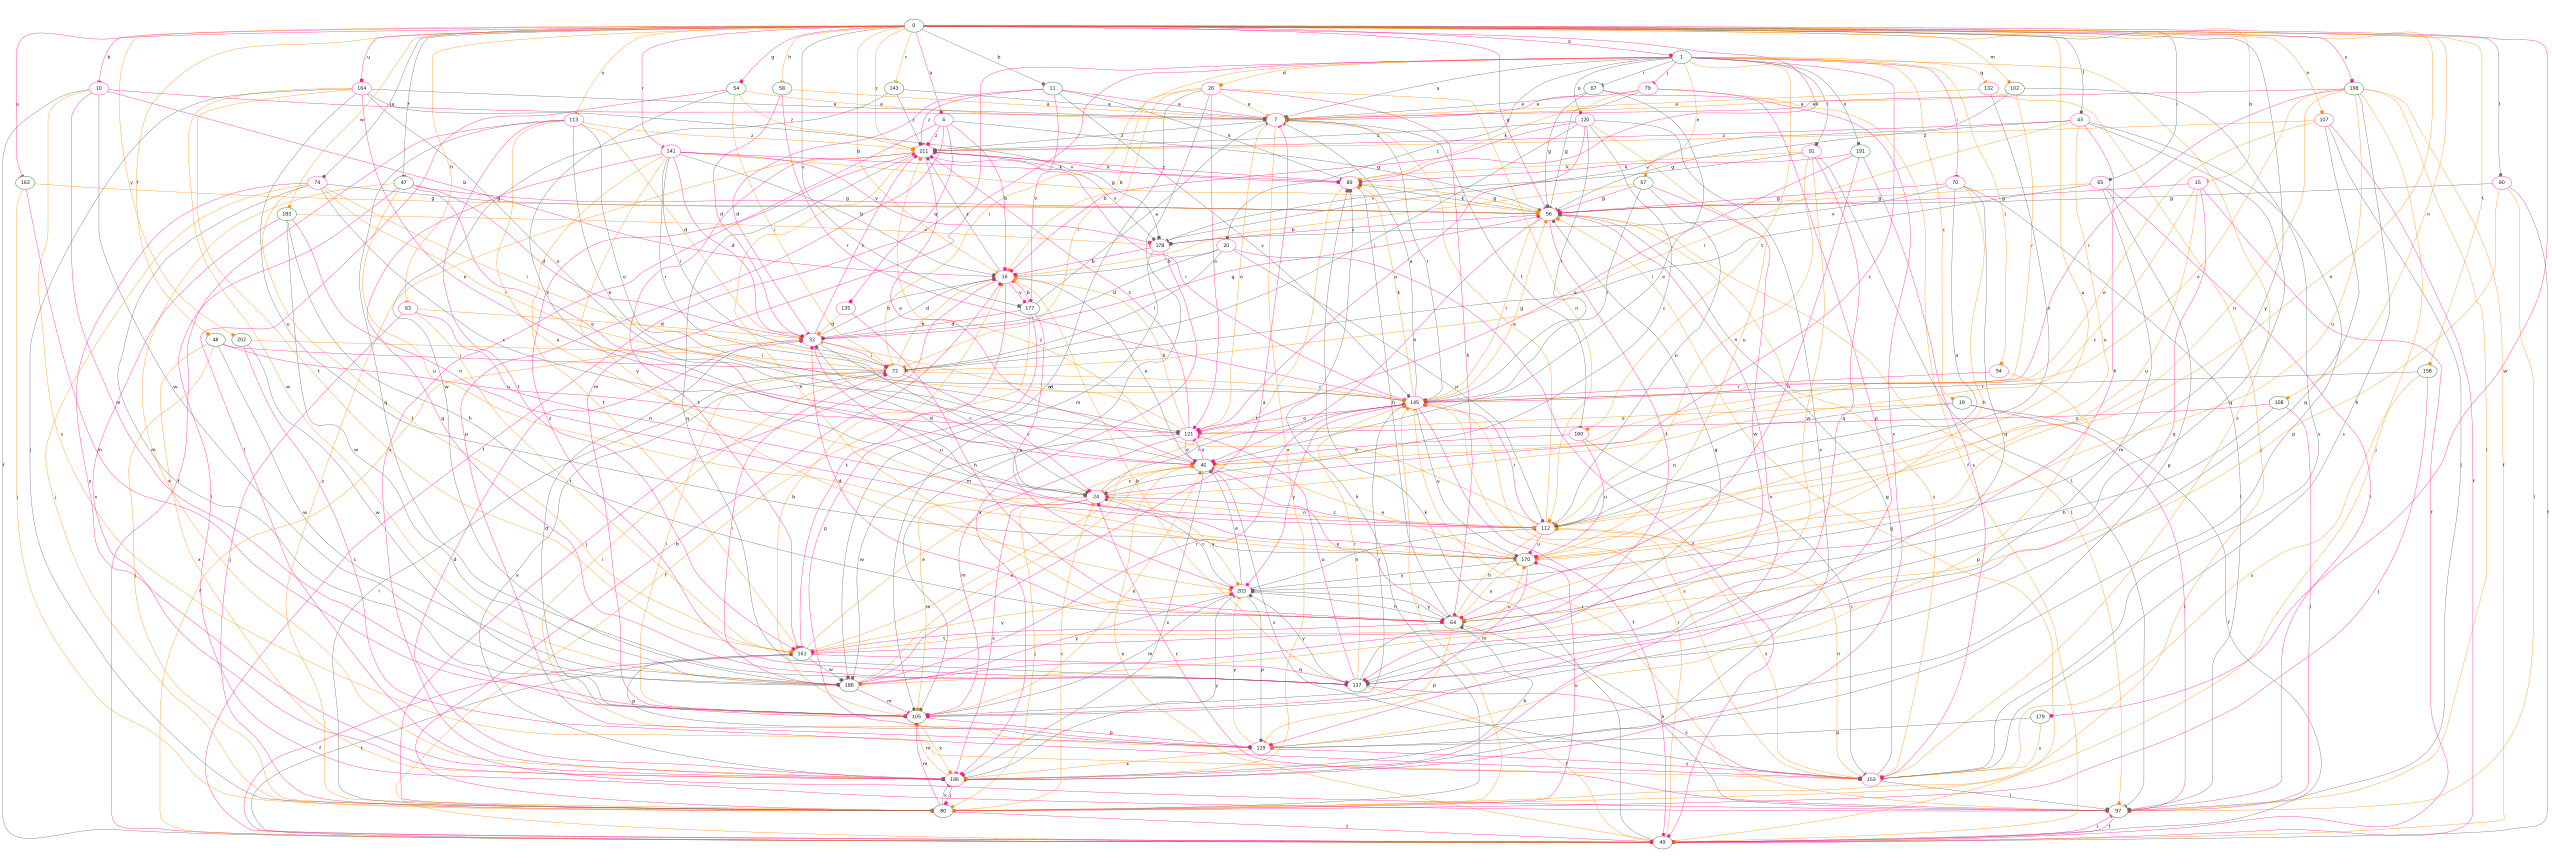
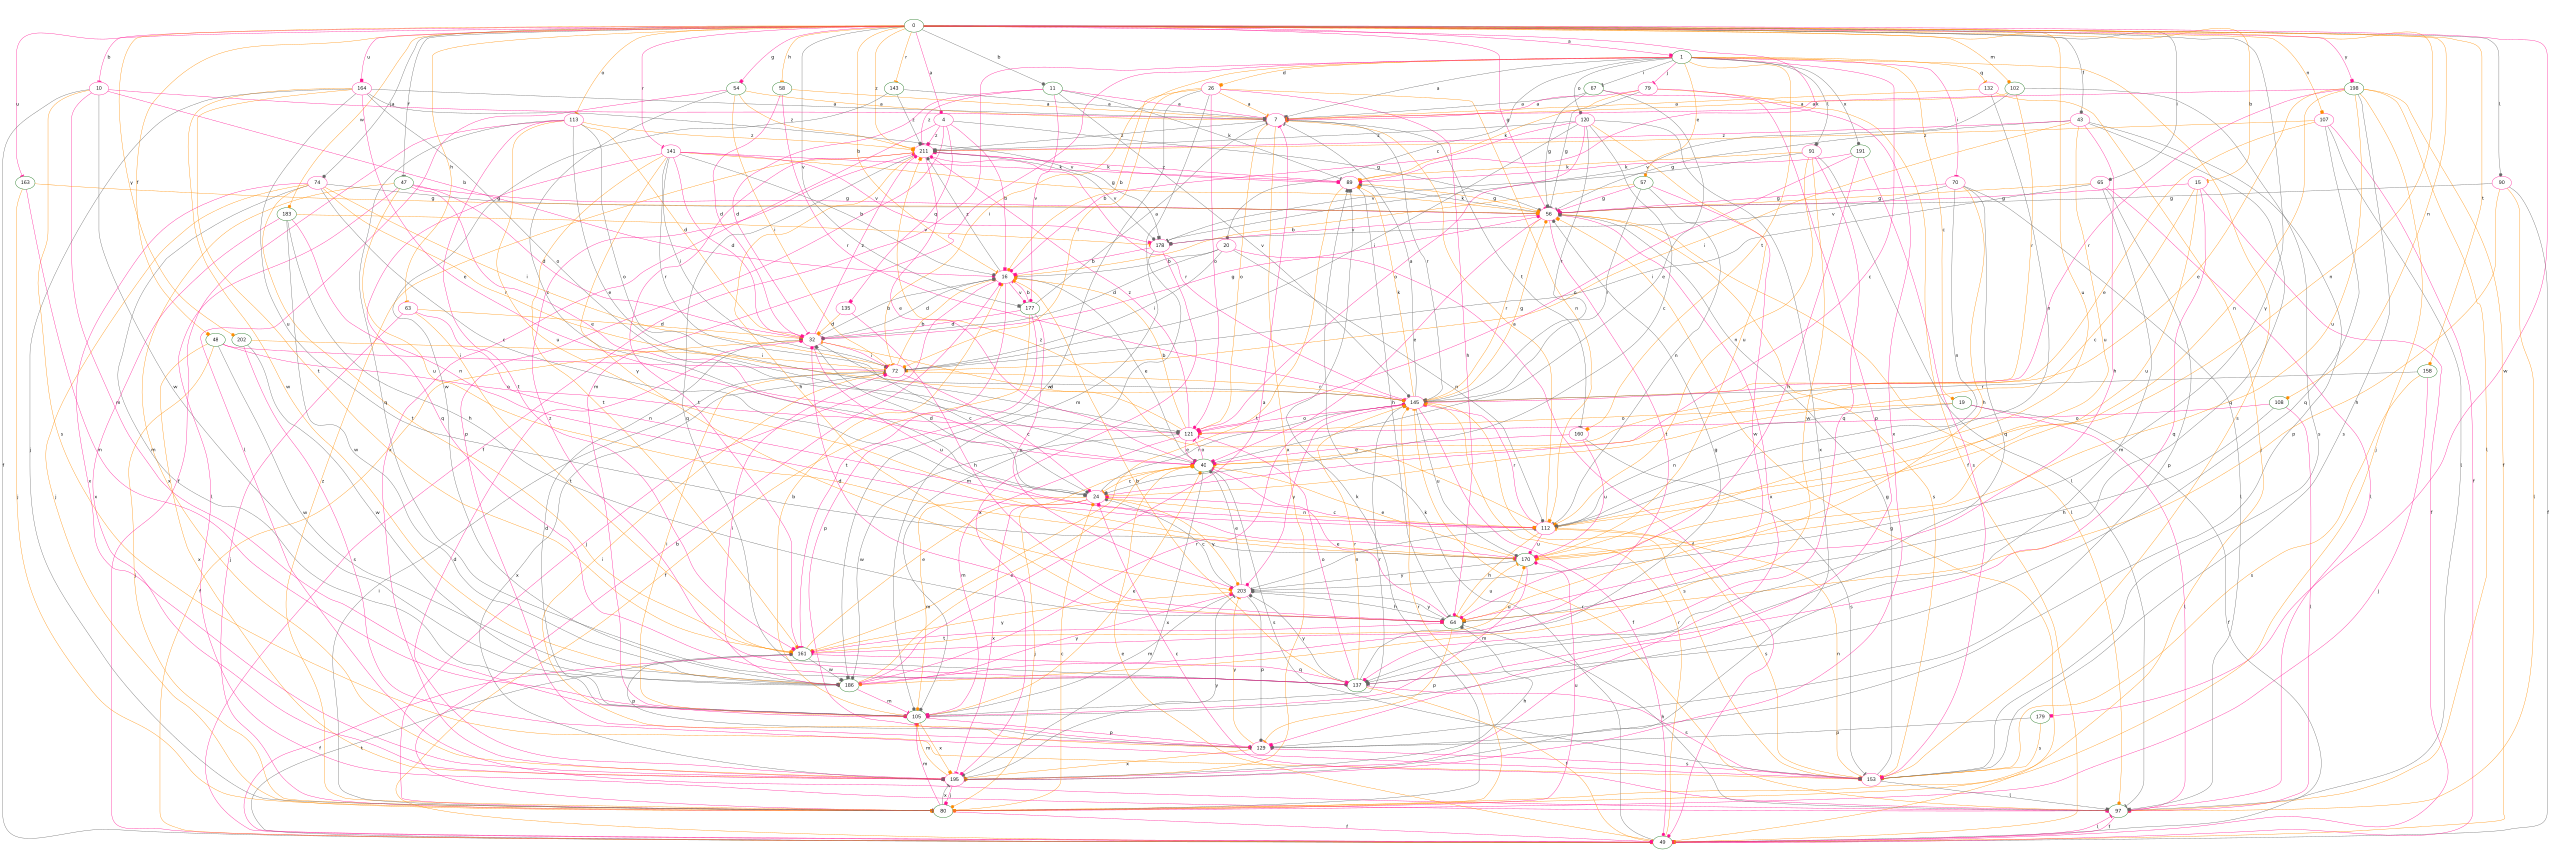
(1999, 371) -> none
(1791, 570) -> (1791, 570)
